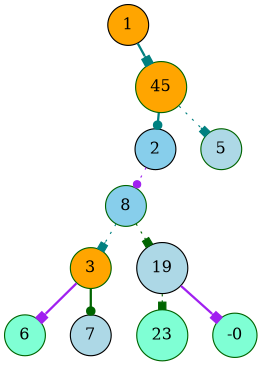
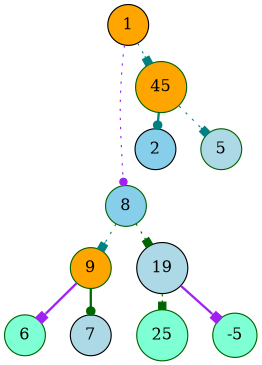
(141, 50) -> (141, 50)
(142, 174) -> (120, 112)
(91, 268) -> (91, 268)
(162, 335) -> (162, 335)
(235, 335) -> (235, 335)
